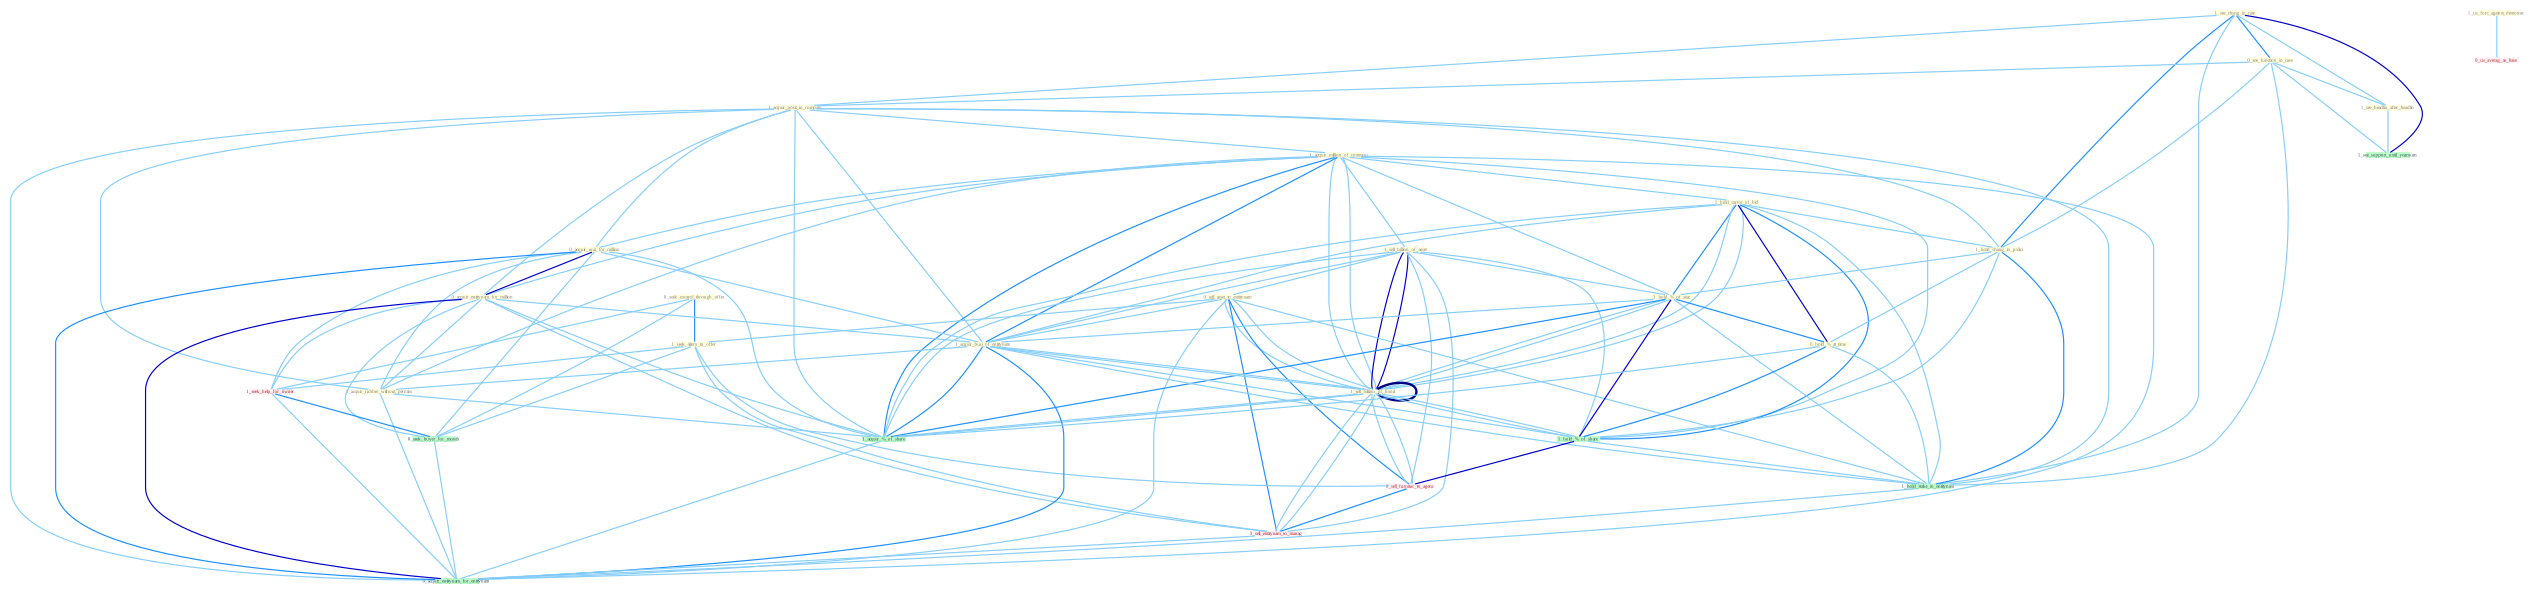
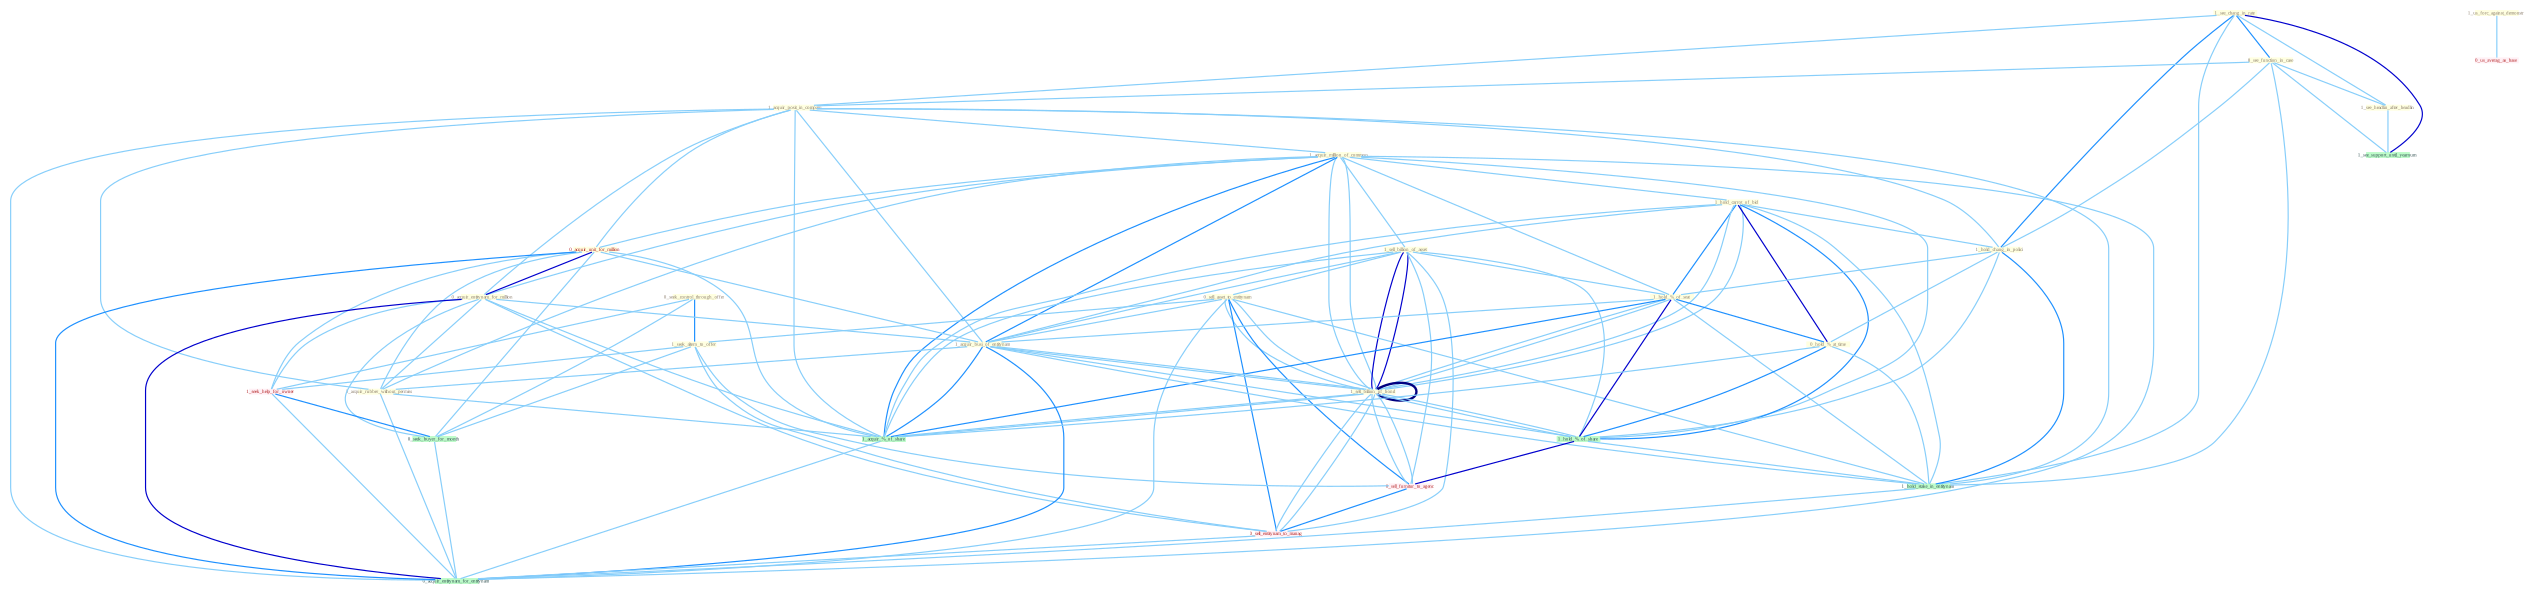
(2271, 60) -> (2271, 60)
(595, 250) -> (595, 250)
